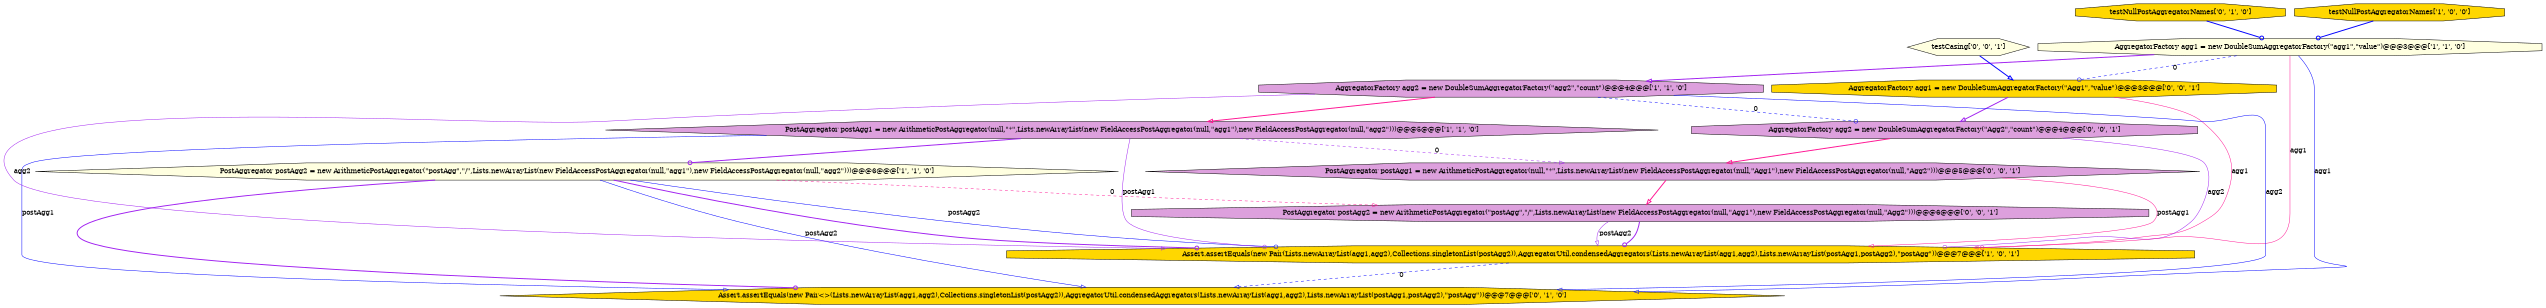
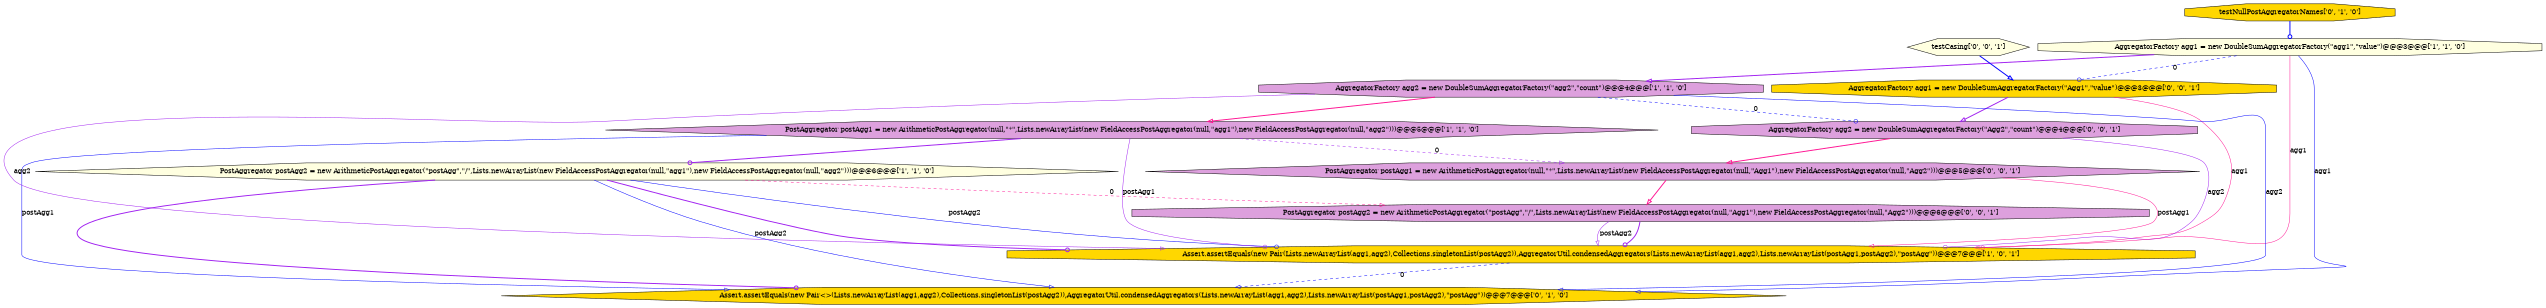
(2400, 12) -> none
